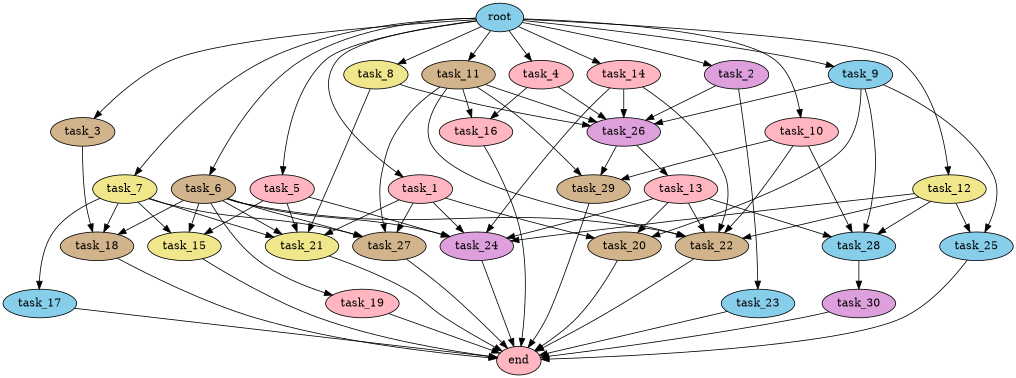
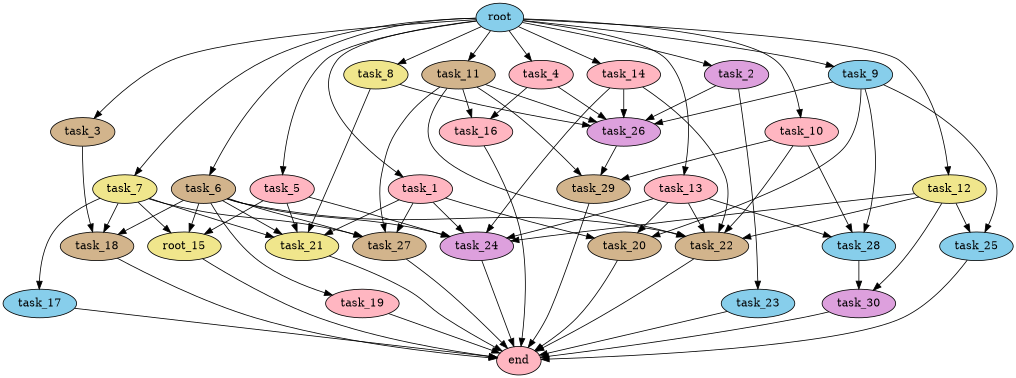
(649, 158) -> (667, 60)
(908, 216) -> (914, 246)
(184, 246) -> (184, 246)
